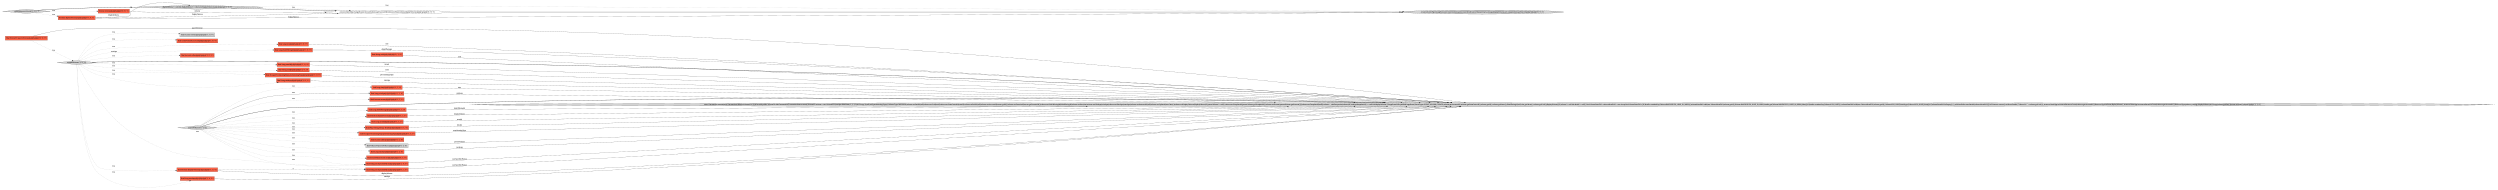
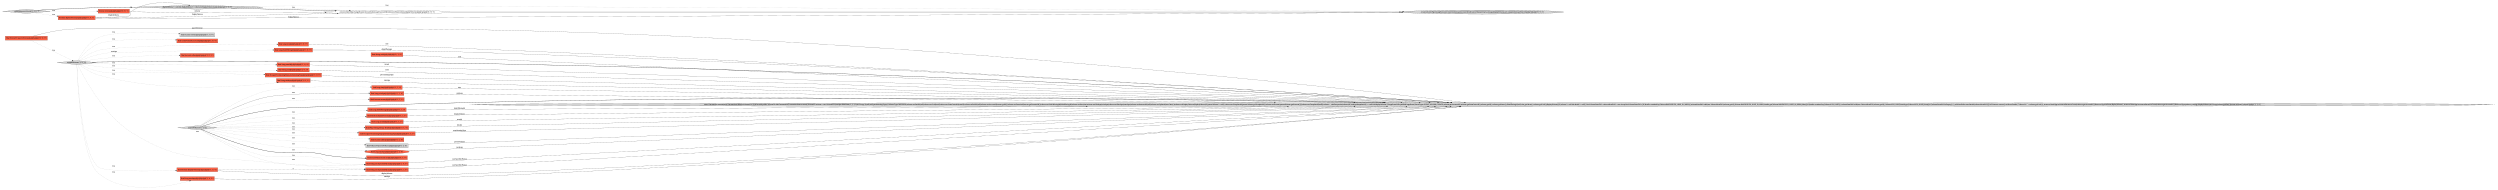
(387, 152) -> (387, 152)
(282, 153) -> (282, 153)
